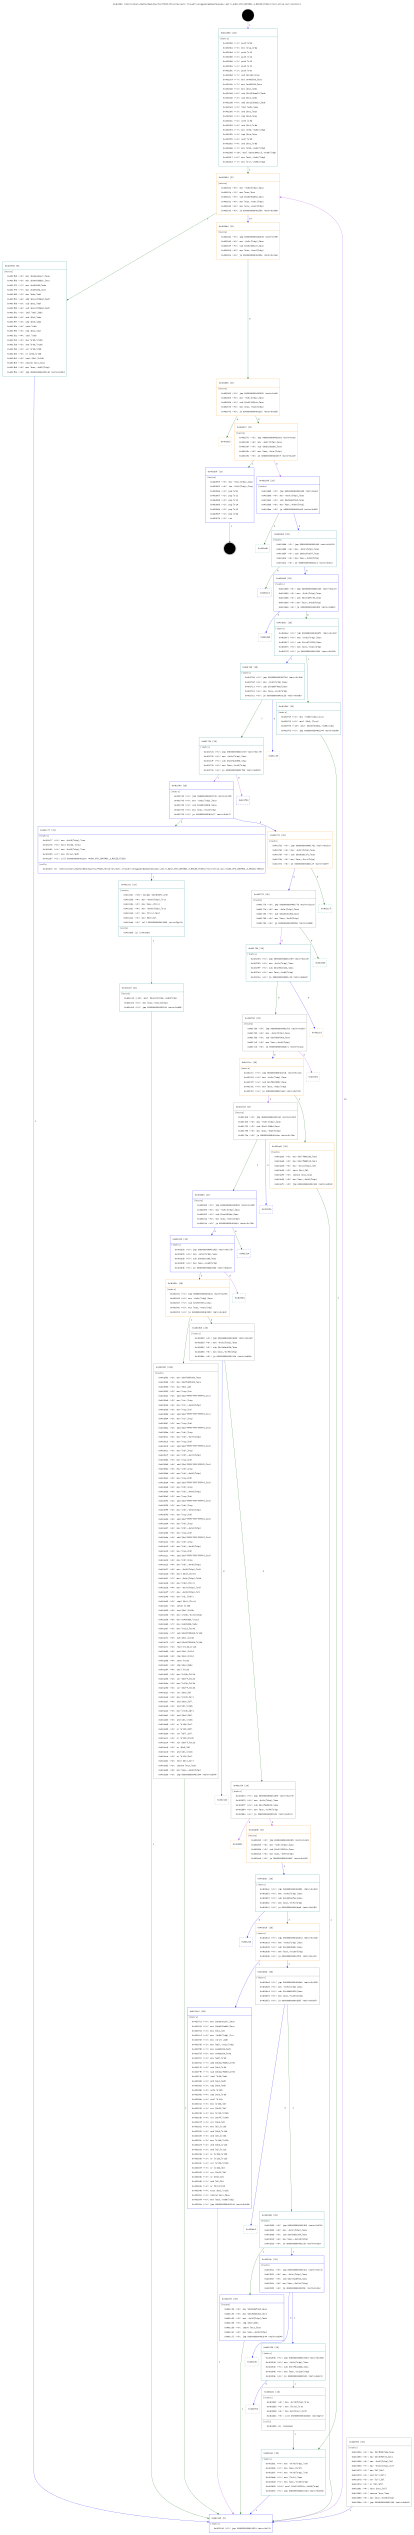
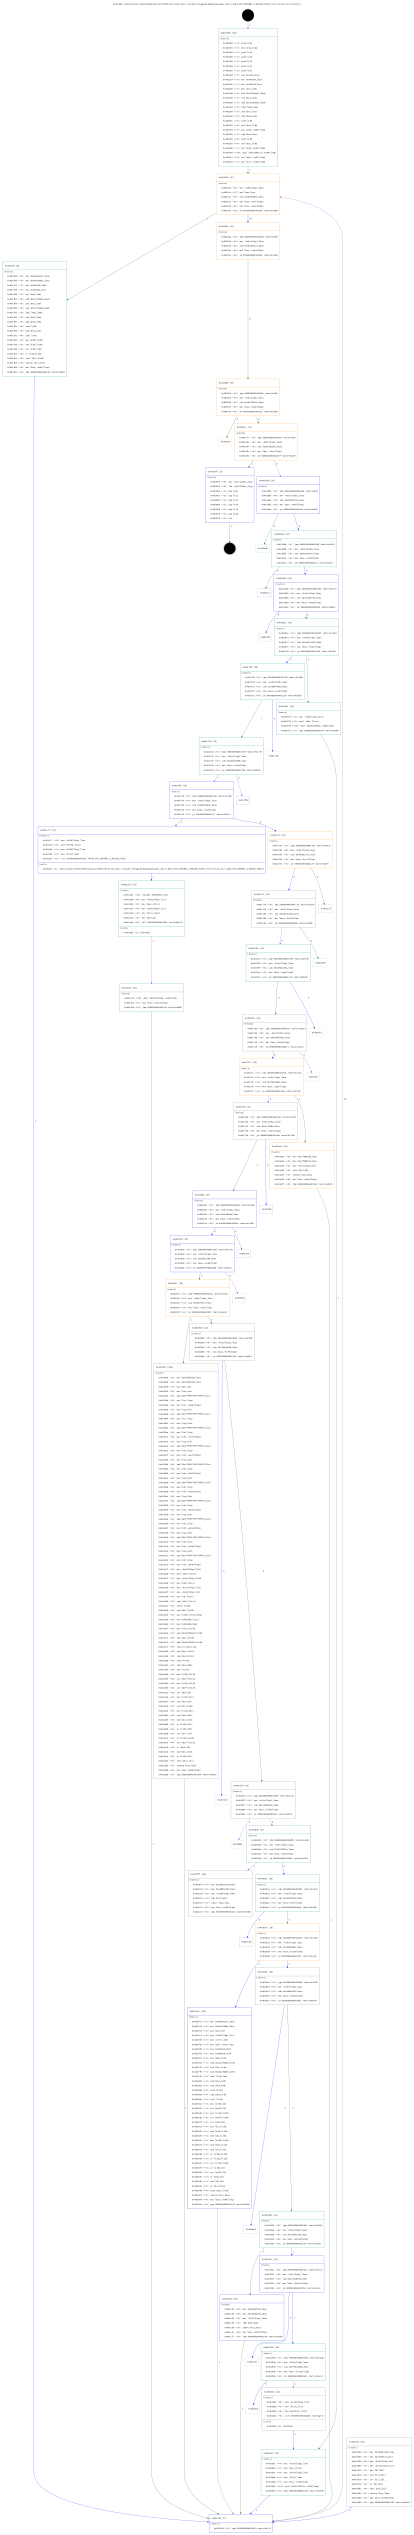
(279, 1844) -> (279, 1844)
none -> (220, 1893)
